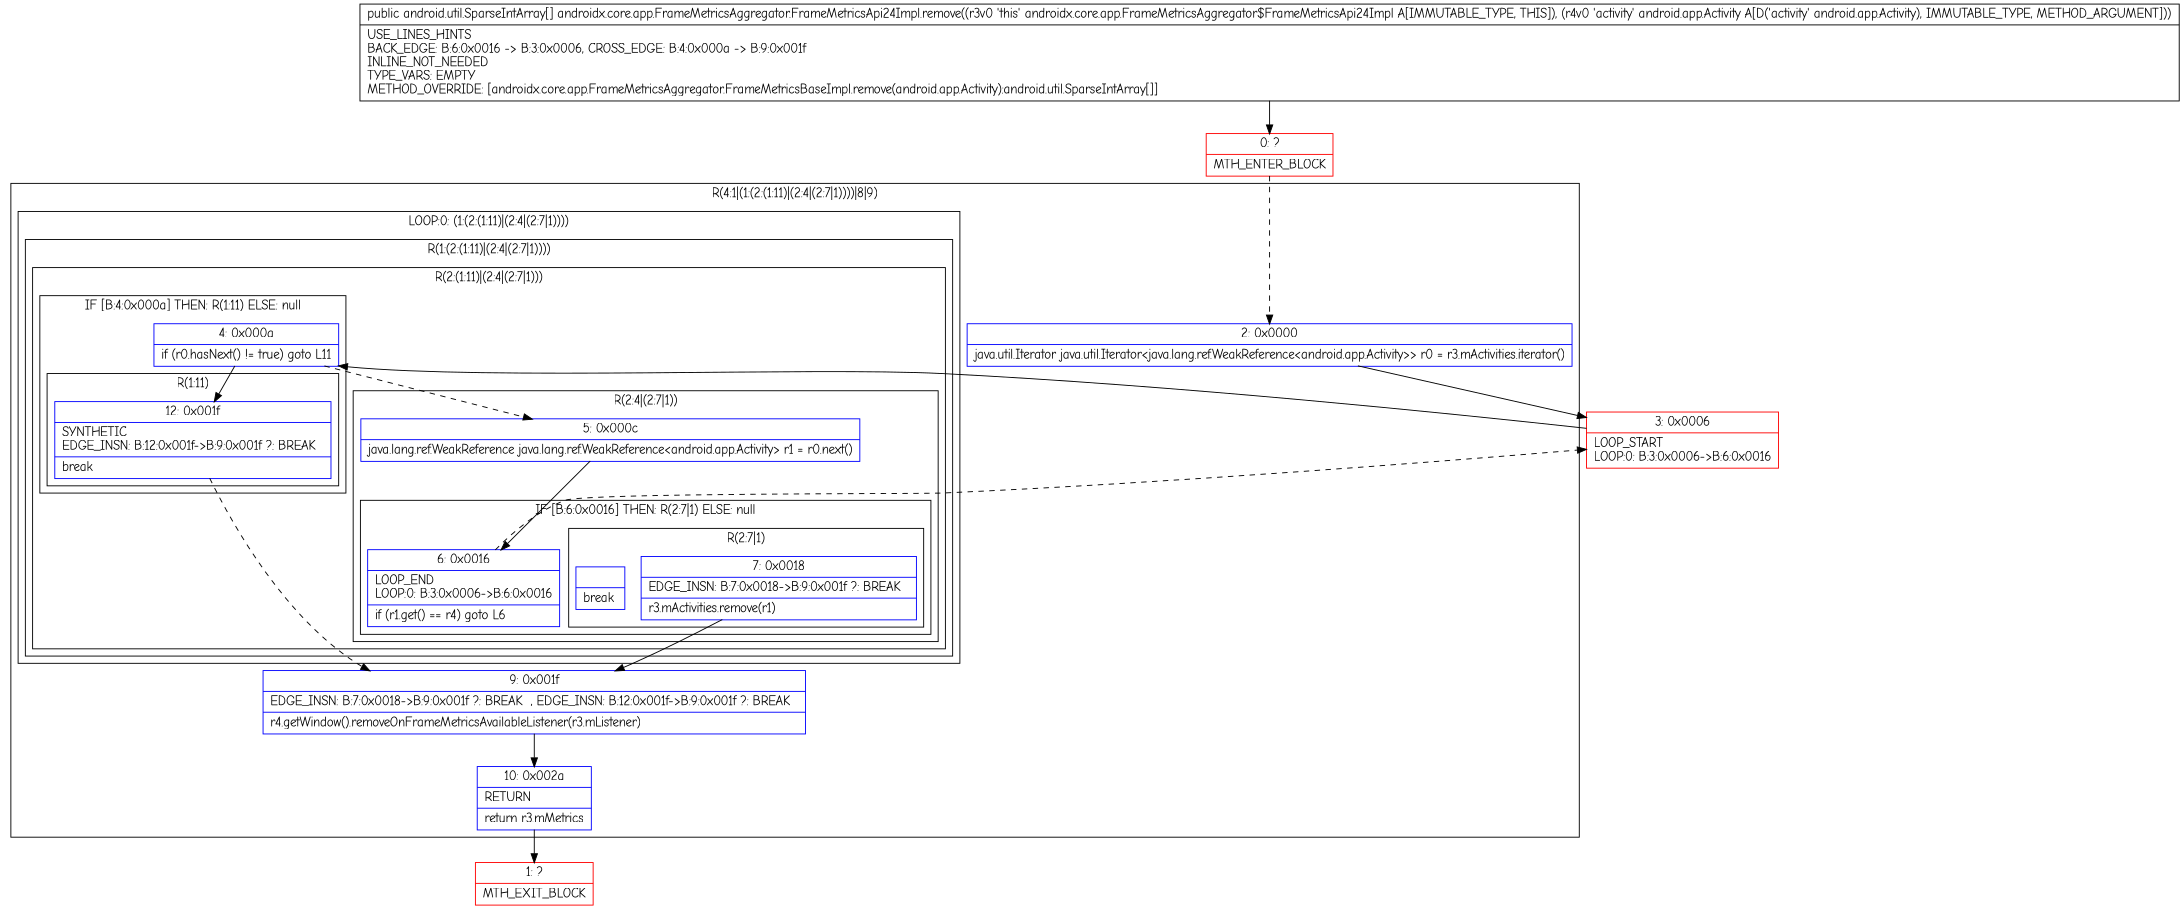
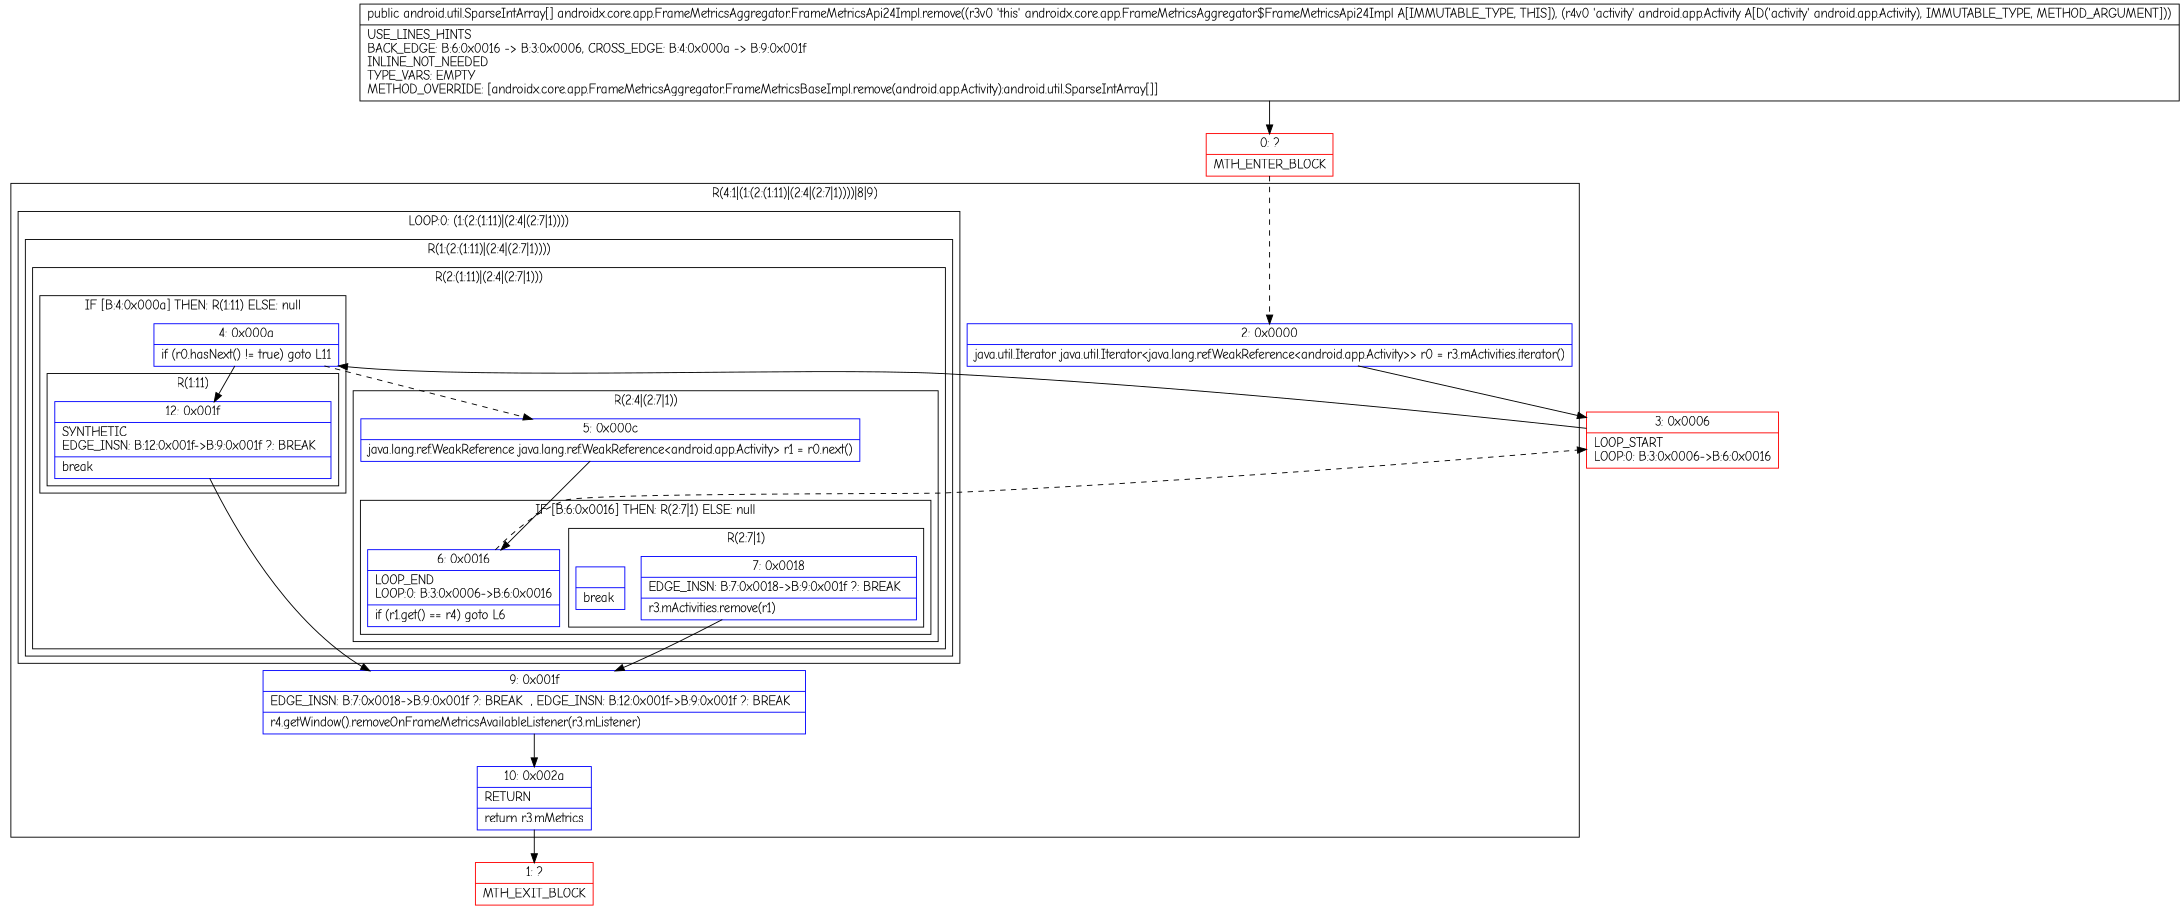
(274, 583) -> (274, 583)
